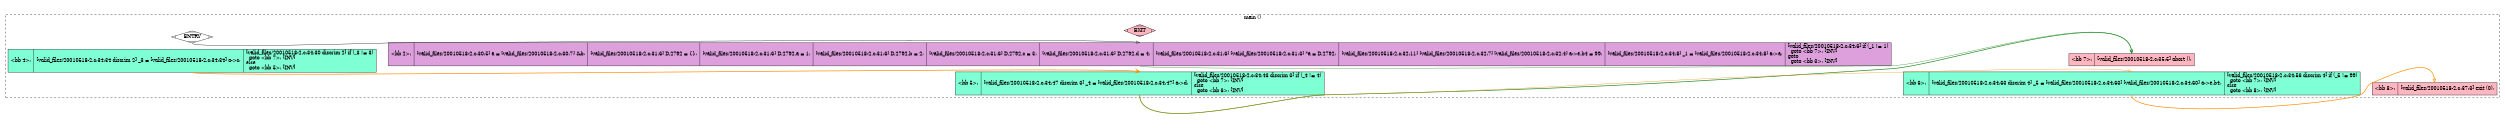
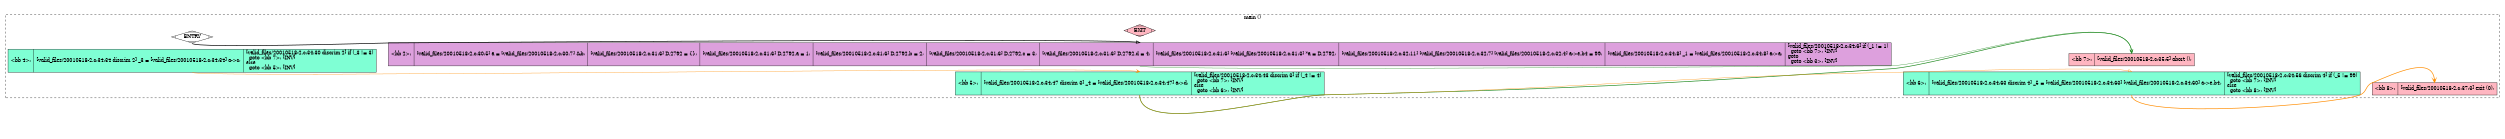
(664, 41) -> (664, 41)
(664, 72) -> (664, 72)
(2289, 105) -> (2289, 105)
